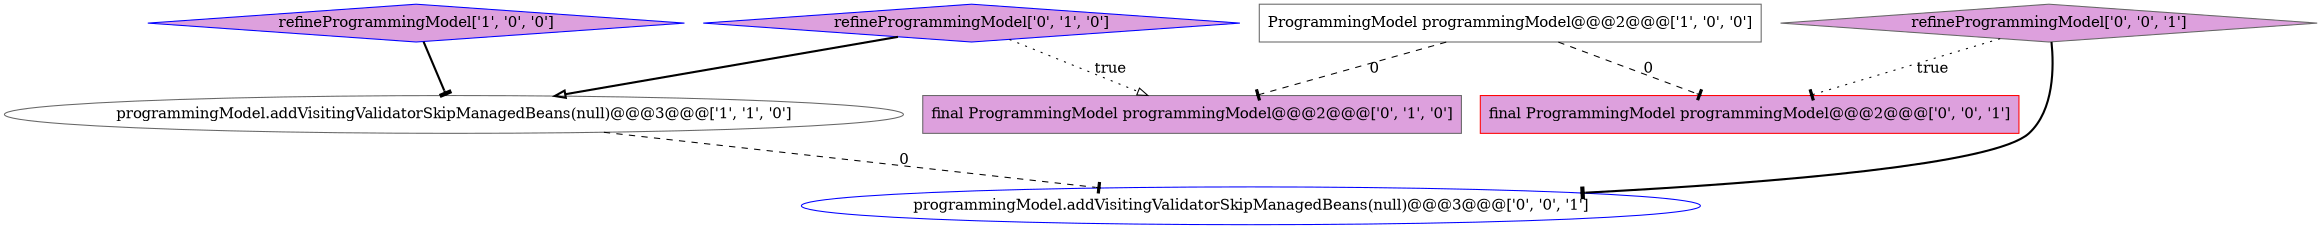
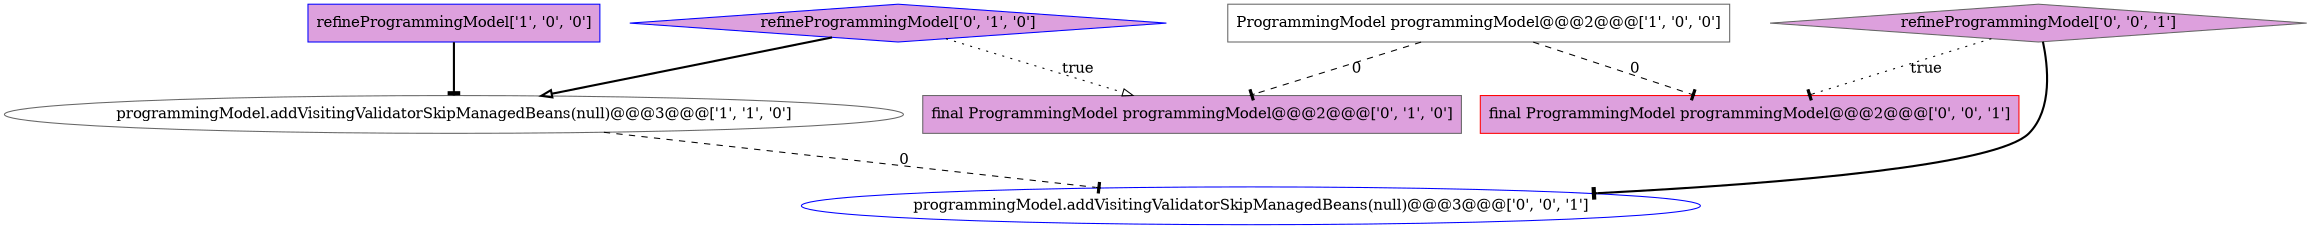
(416, 23) -> (454, 23)
